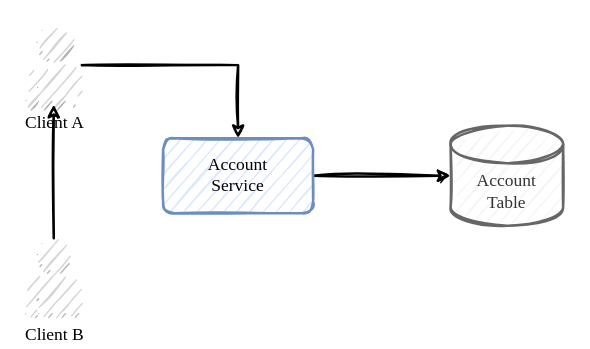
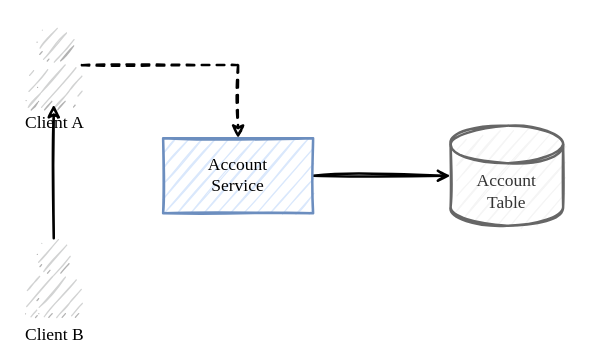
(157, 65) -> (157, 65)
(238, 176) -> (238, 176)
(438, 176) -> (440, 176)
